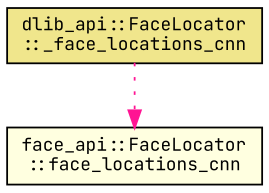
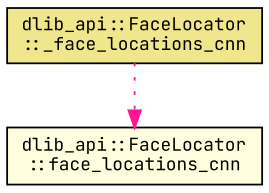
(135, 156) -> (135, 156)
